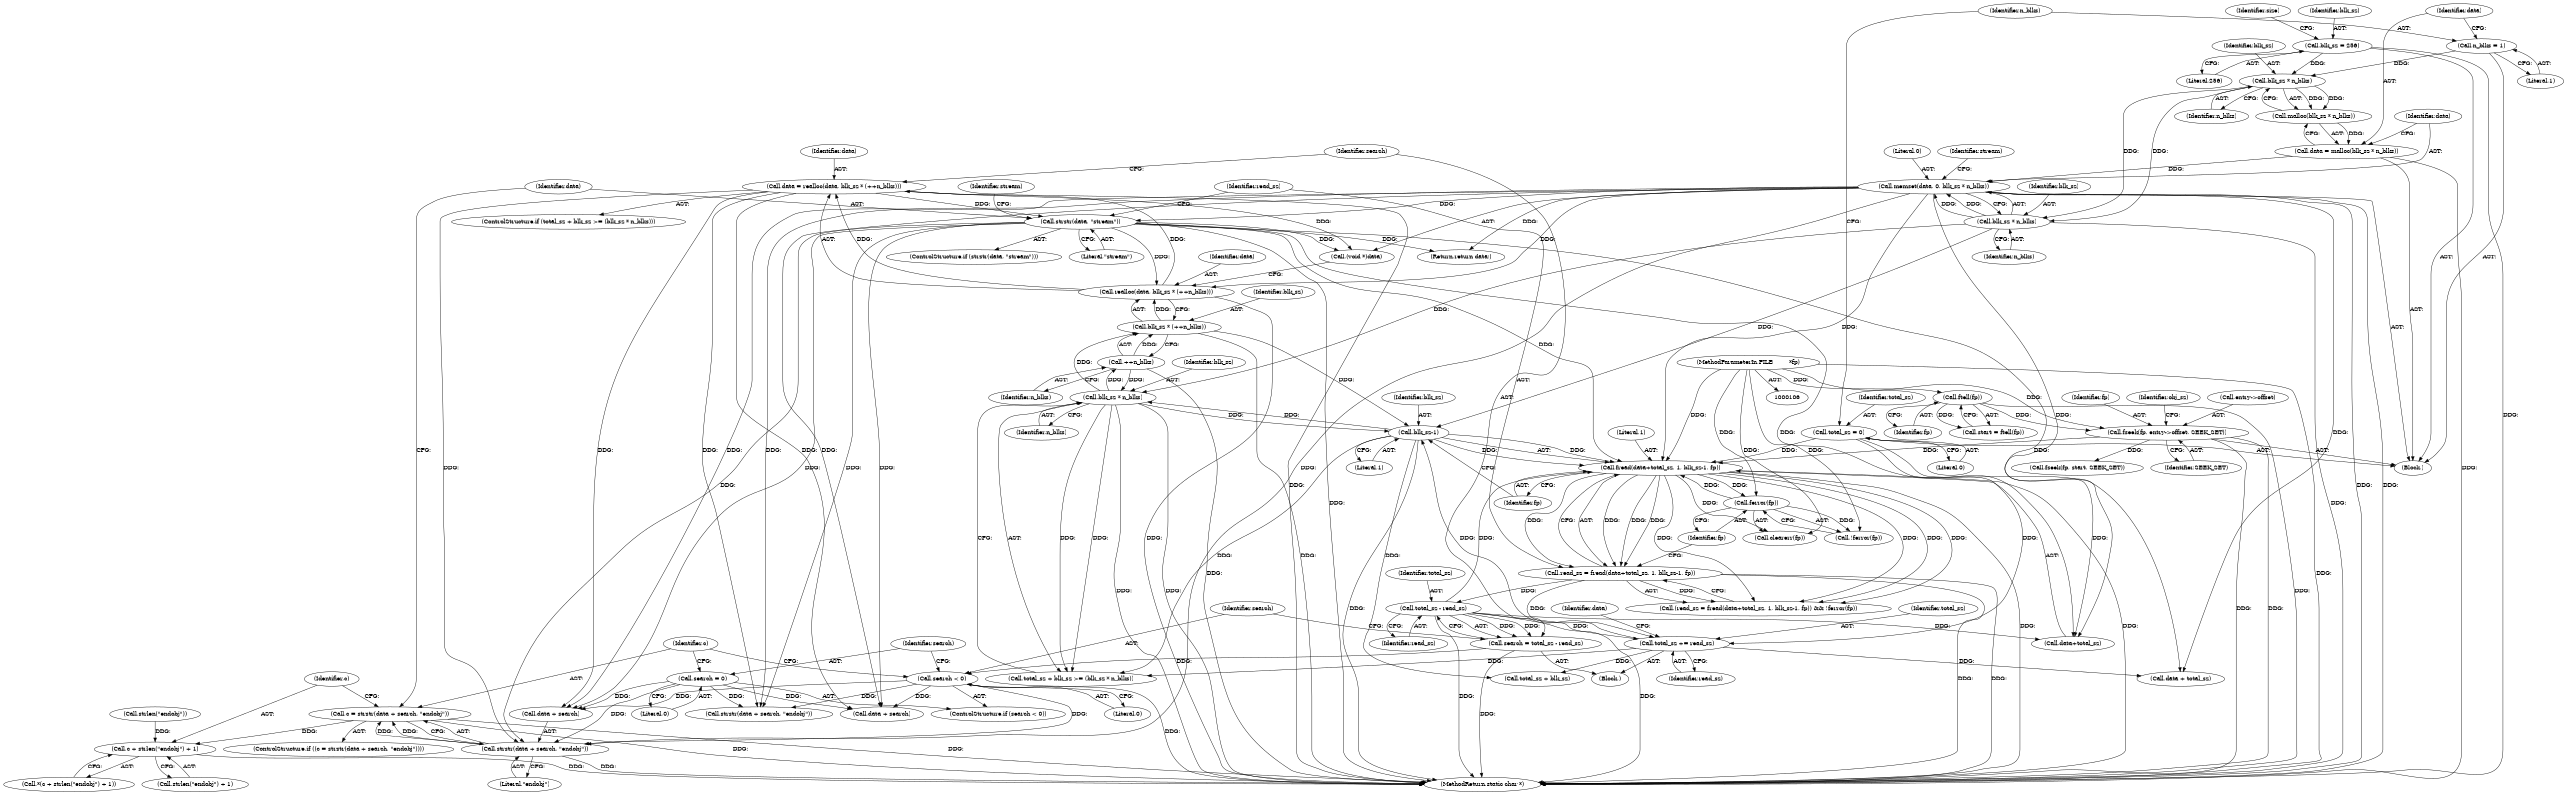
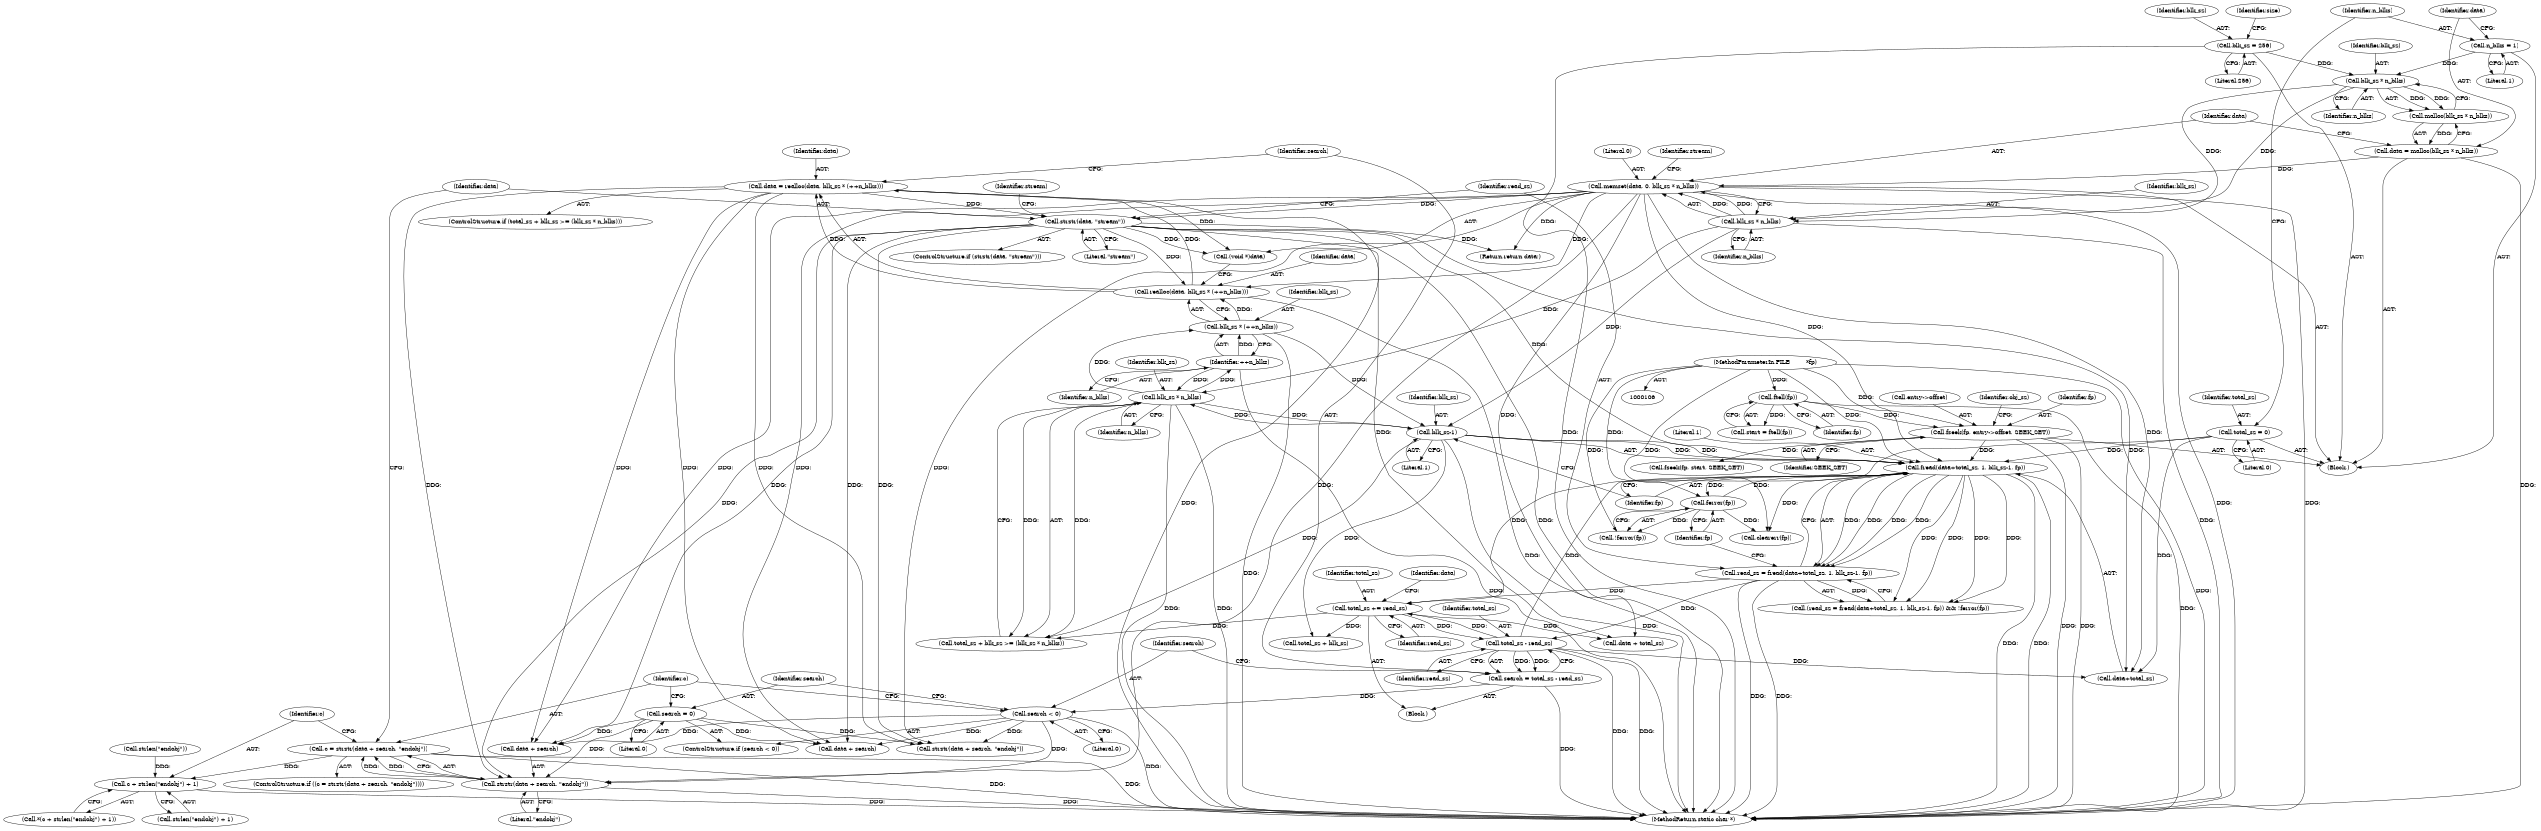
(1131, 363) -> (1239, 363)
(1763, 521) -> (1752, 521)
(1504, 576) -> (1439, 630)
